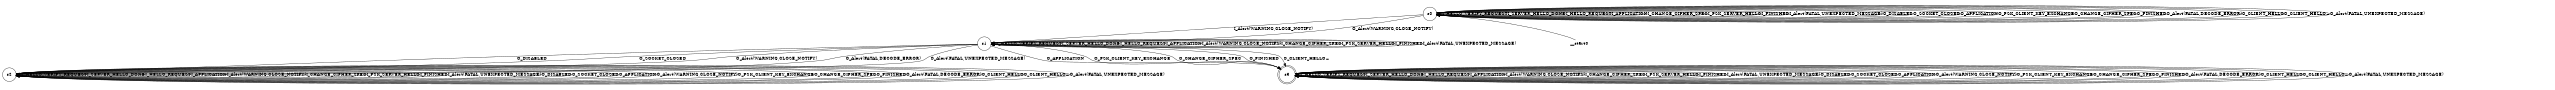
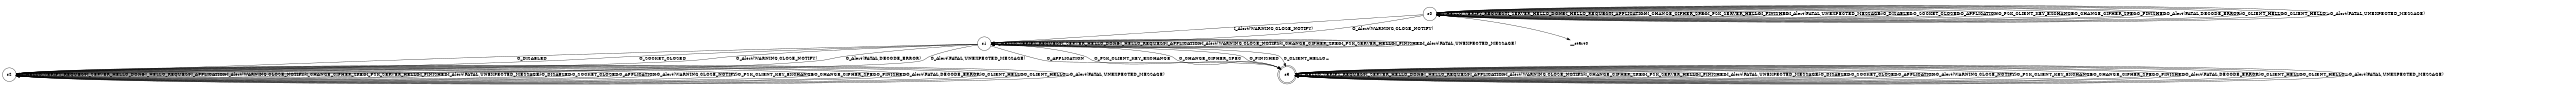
(1509, 24) -> (1503, 23)
